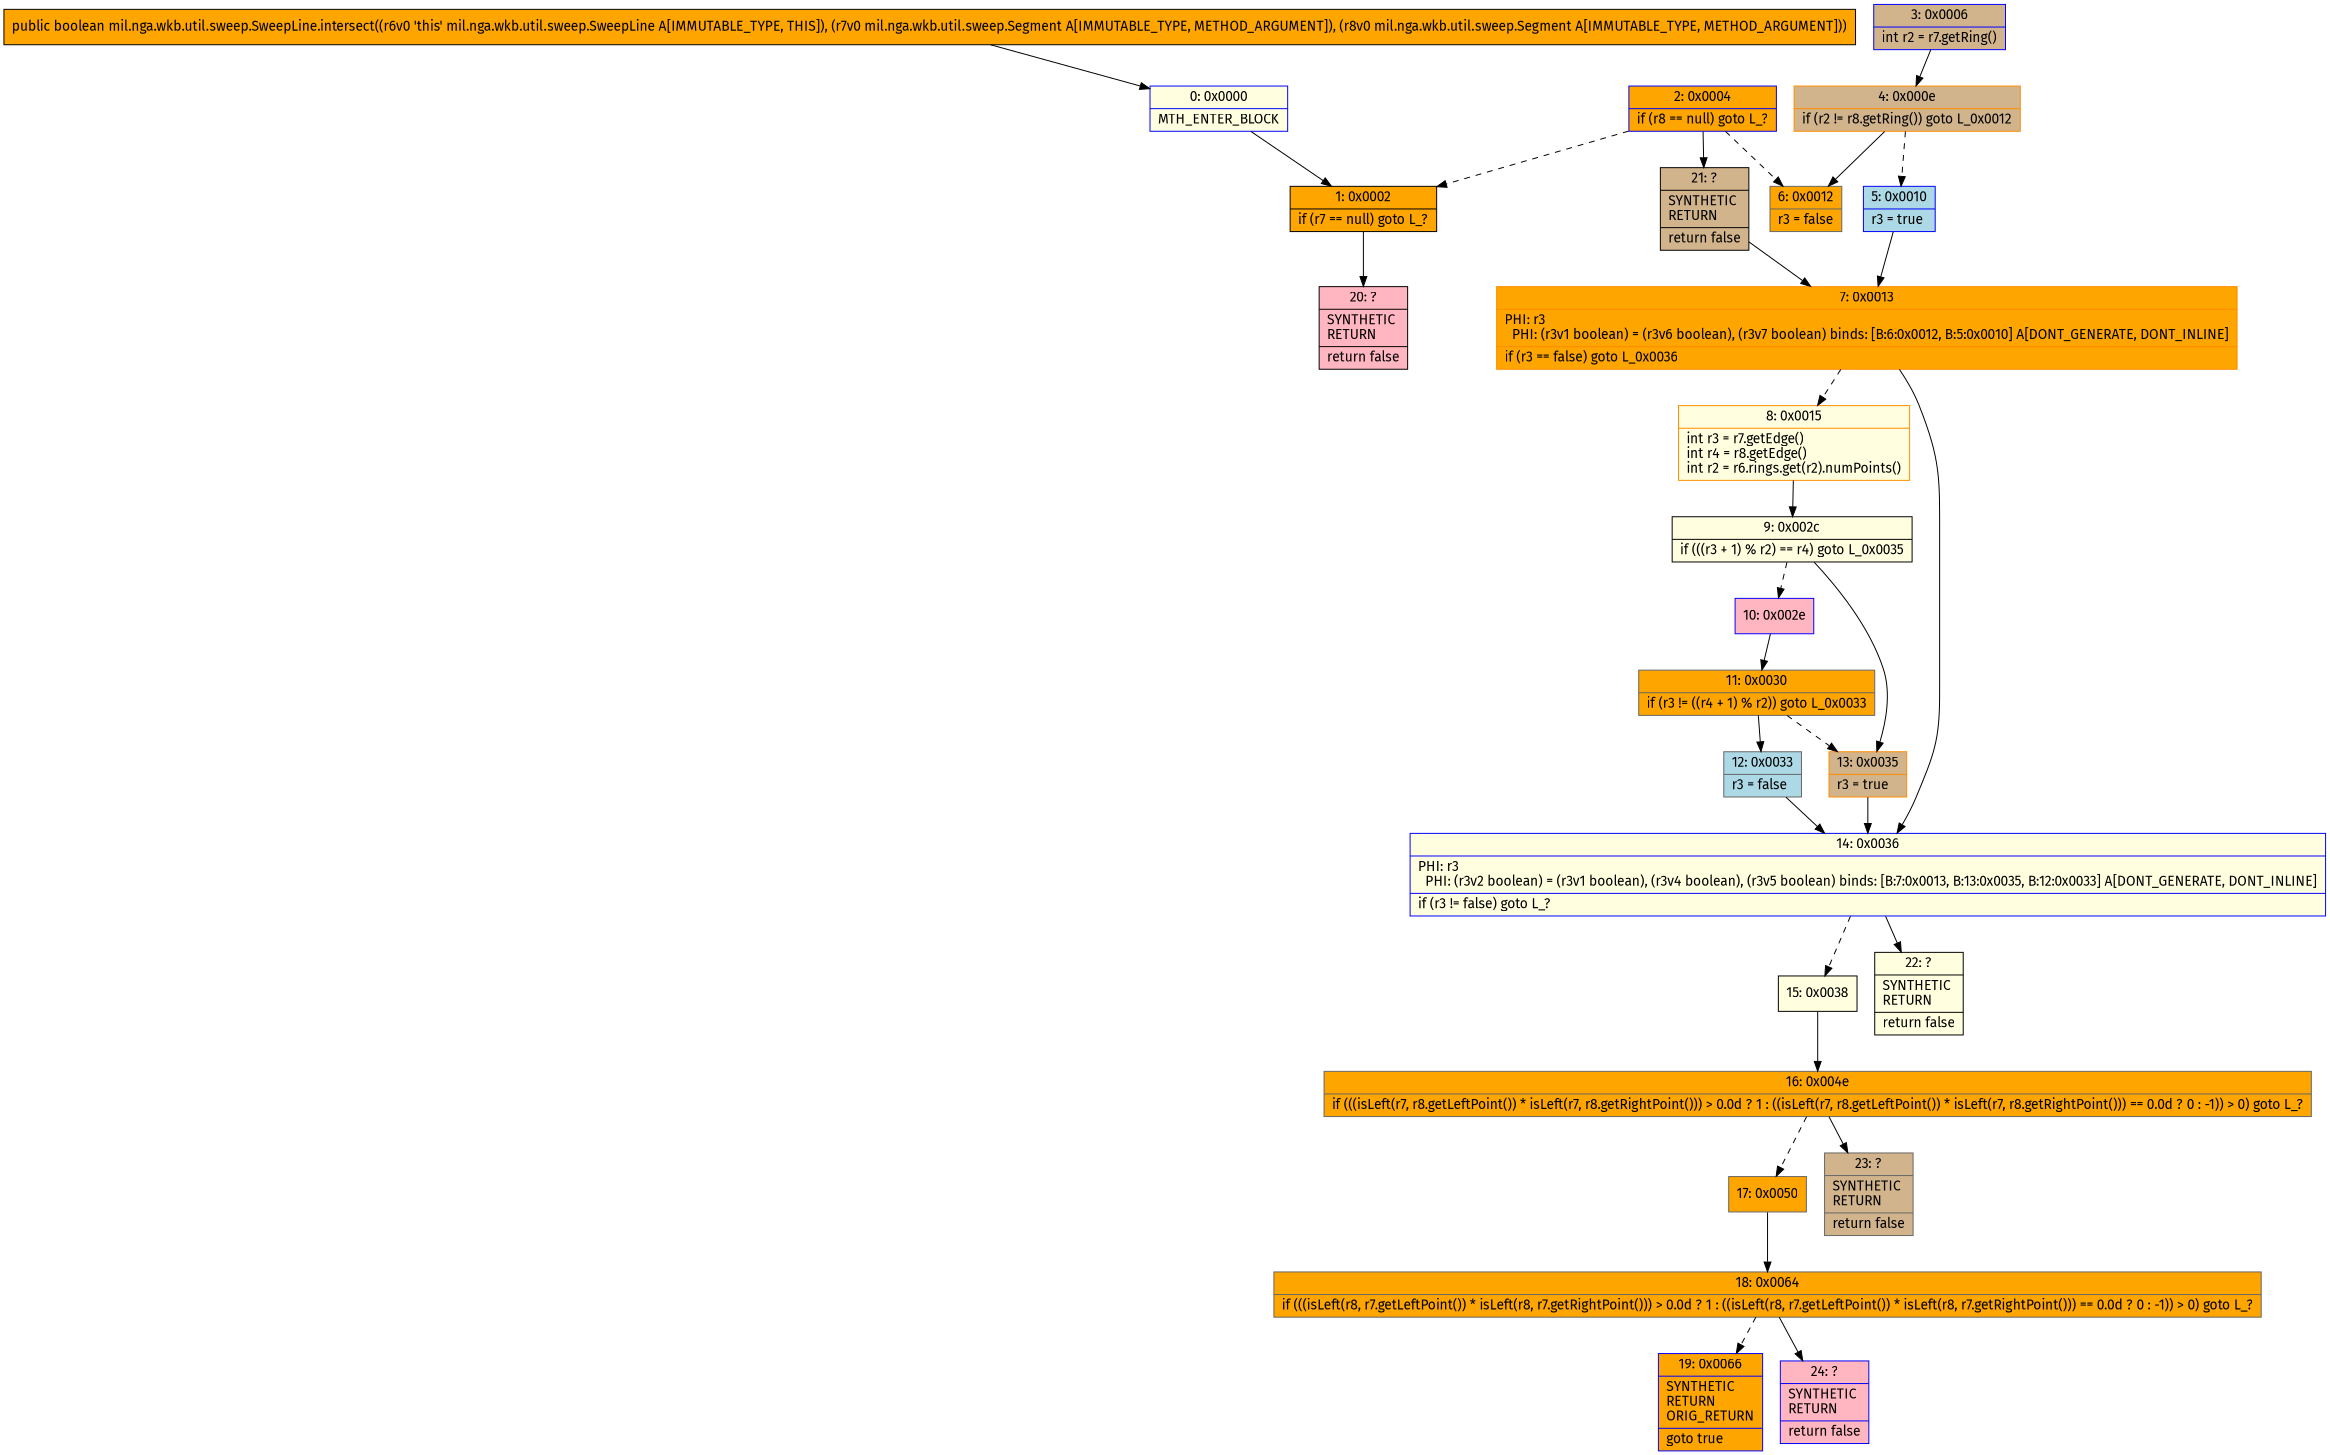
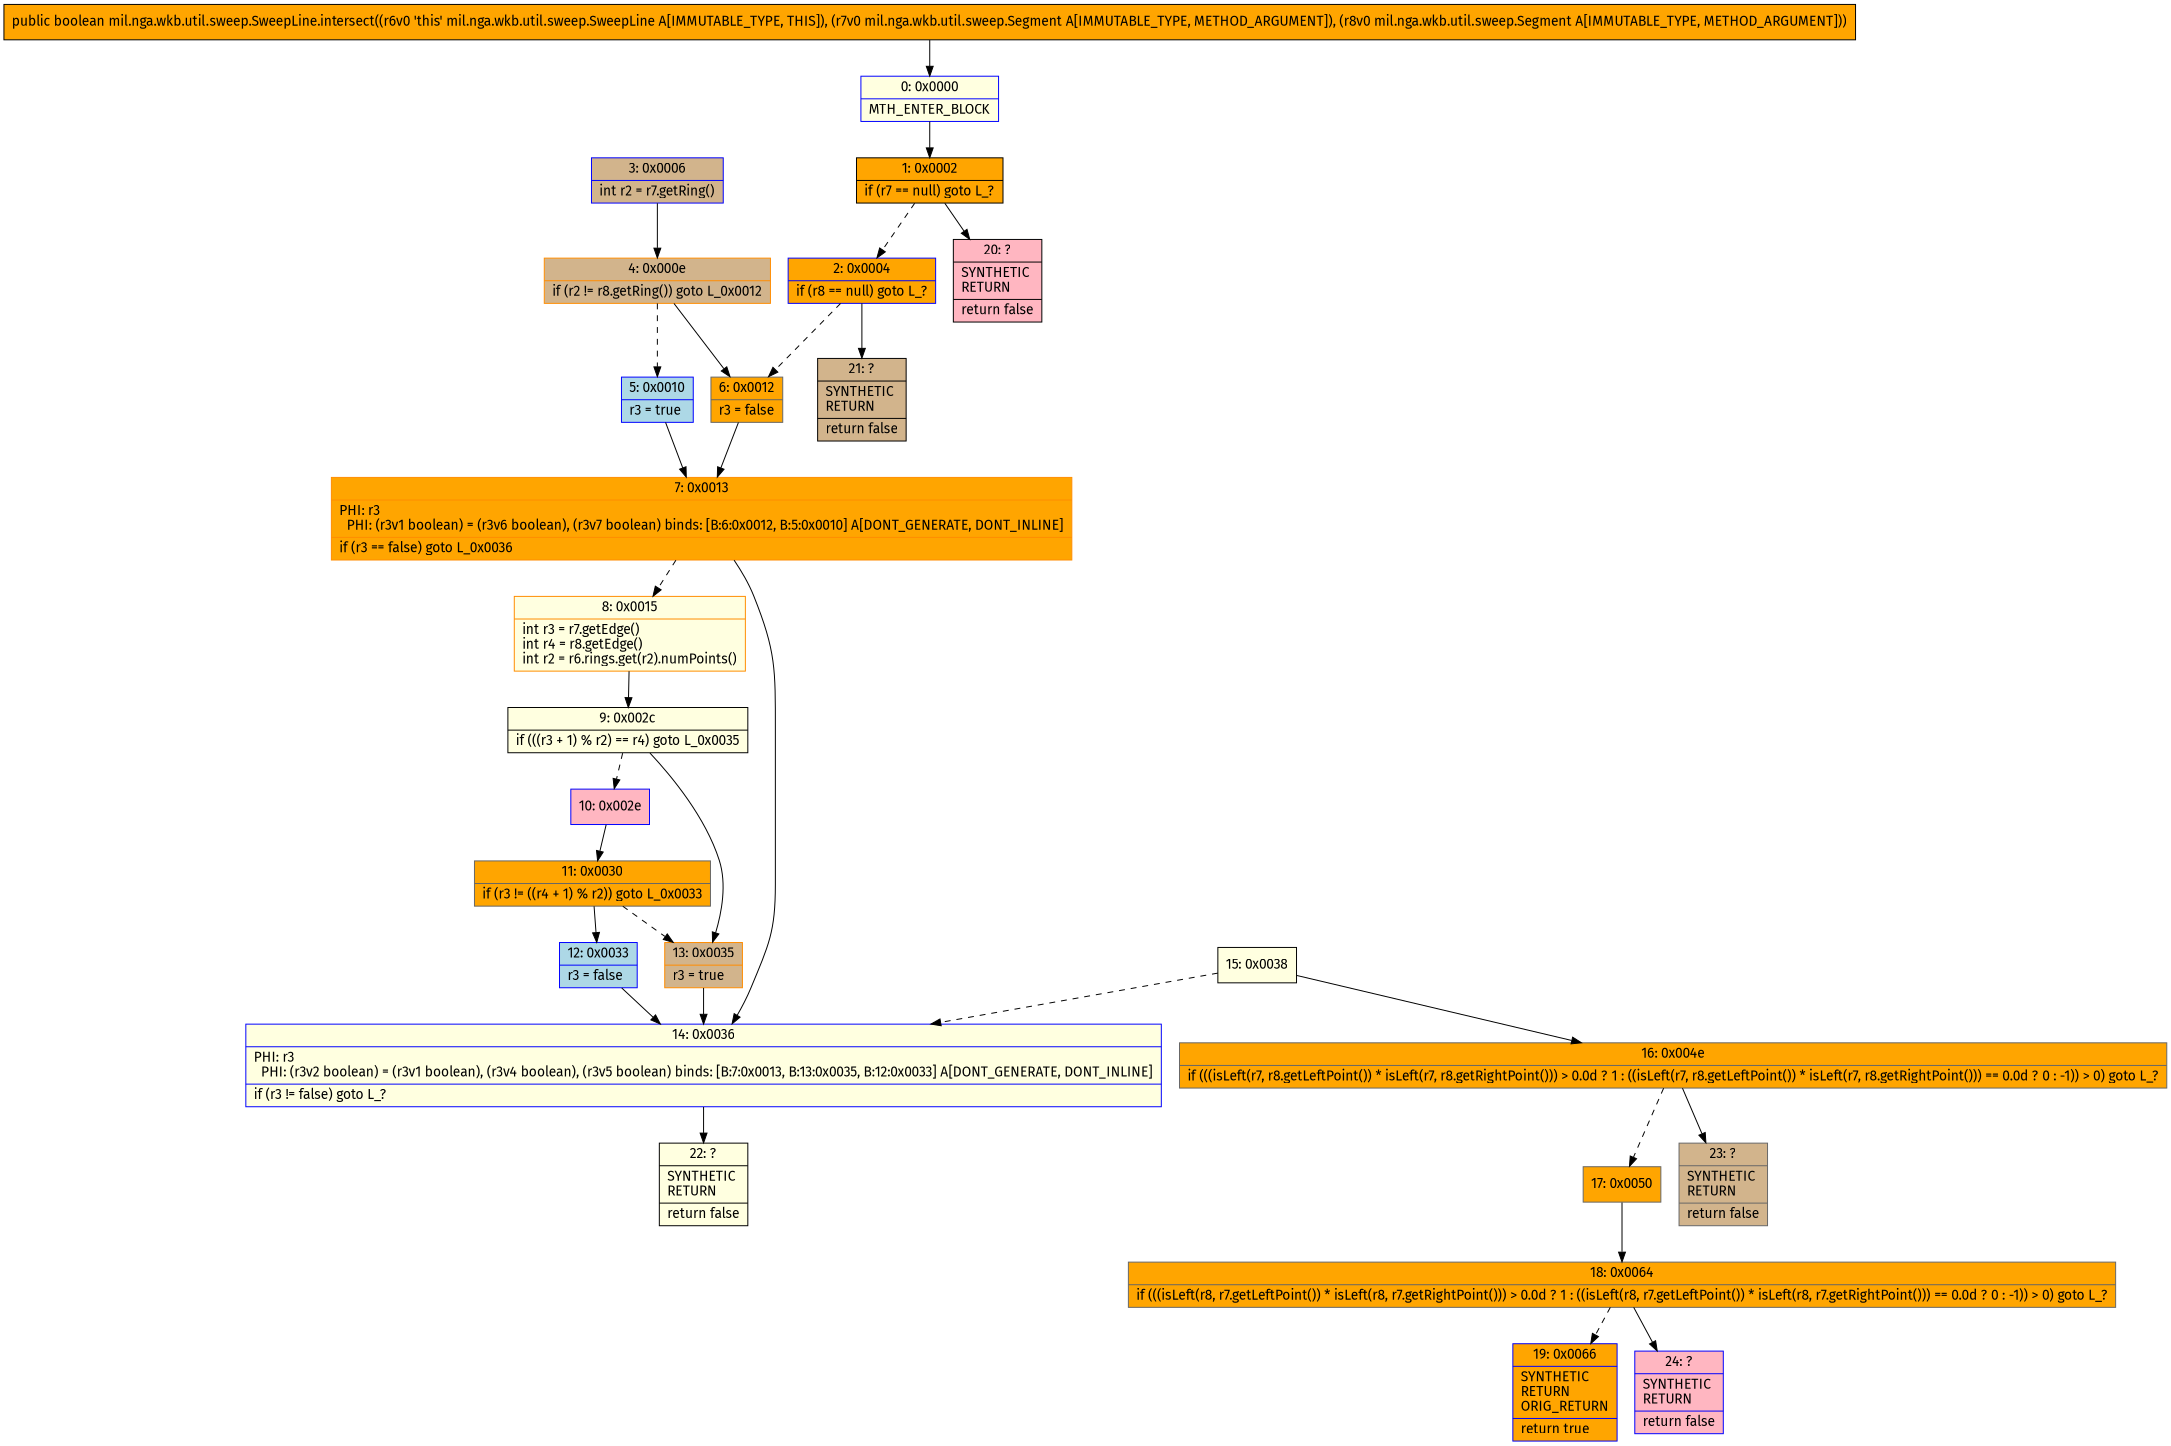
(1537, 158) -> (899, 226)
(1776, 261) -> (730, 445)
(1763, 774) -> (598, 965)
(1840, 942) -> (1079, 998)
(1695, 1439) -> (1555, 1429)
